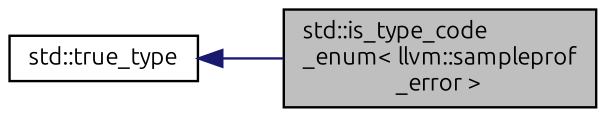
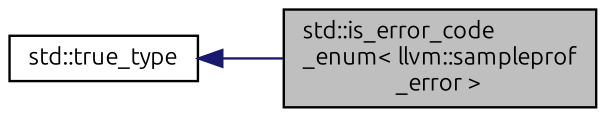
(440, 58) -> (440, 58)
